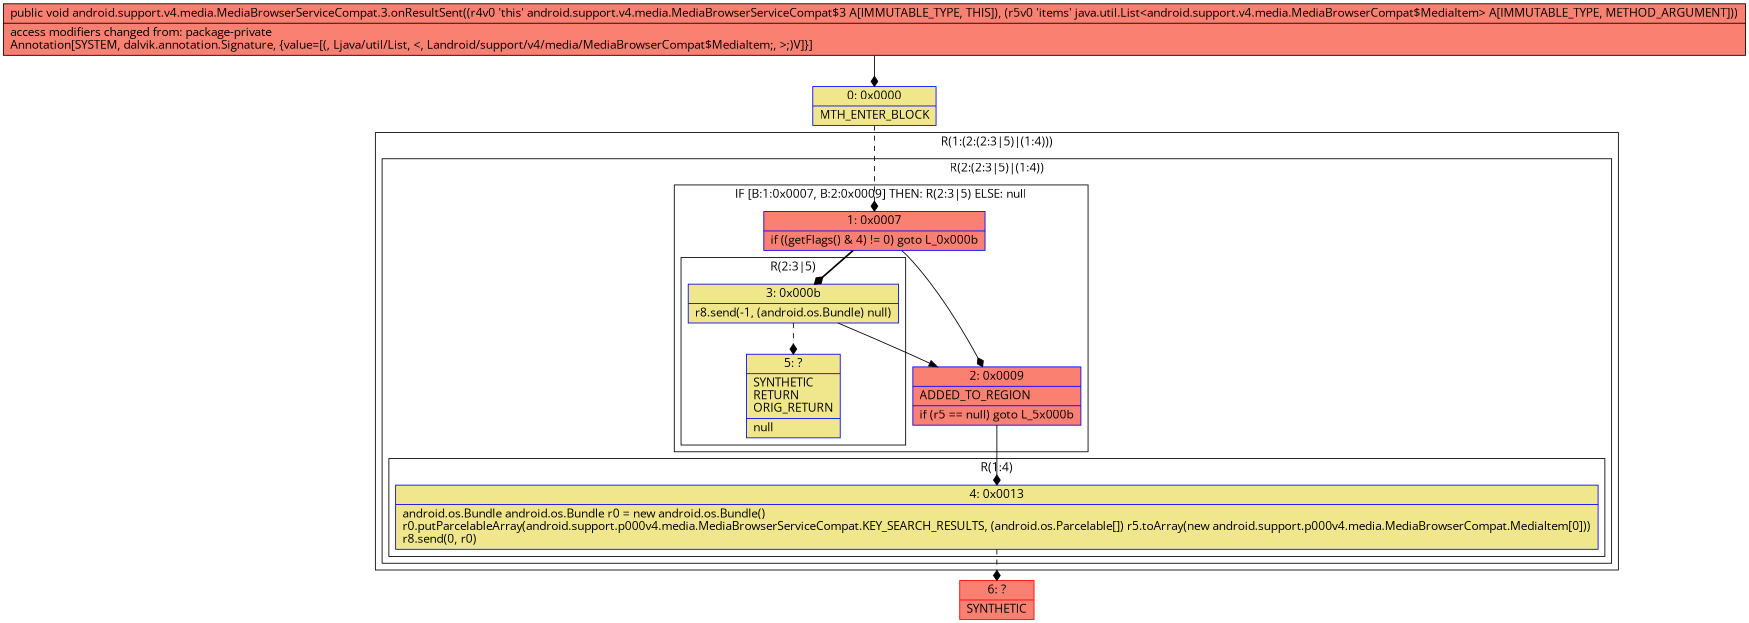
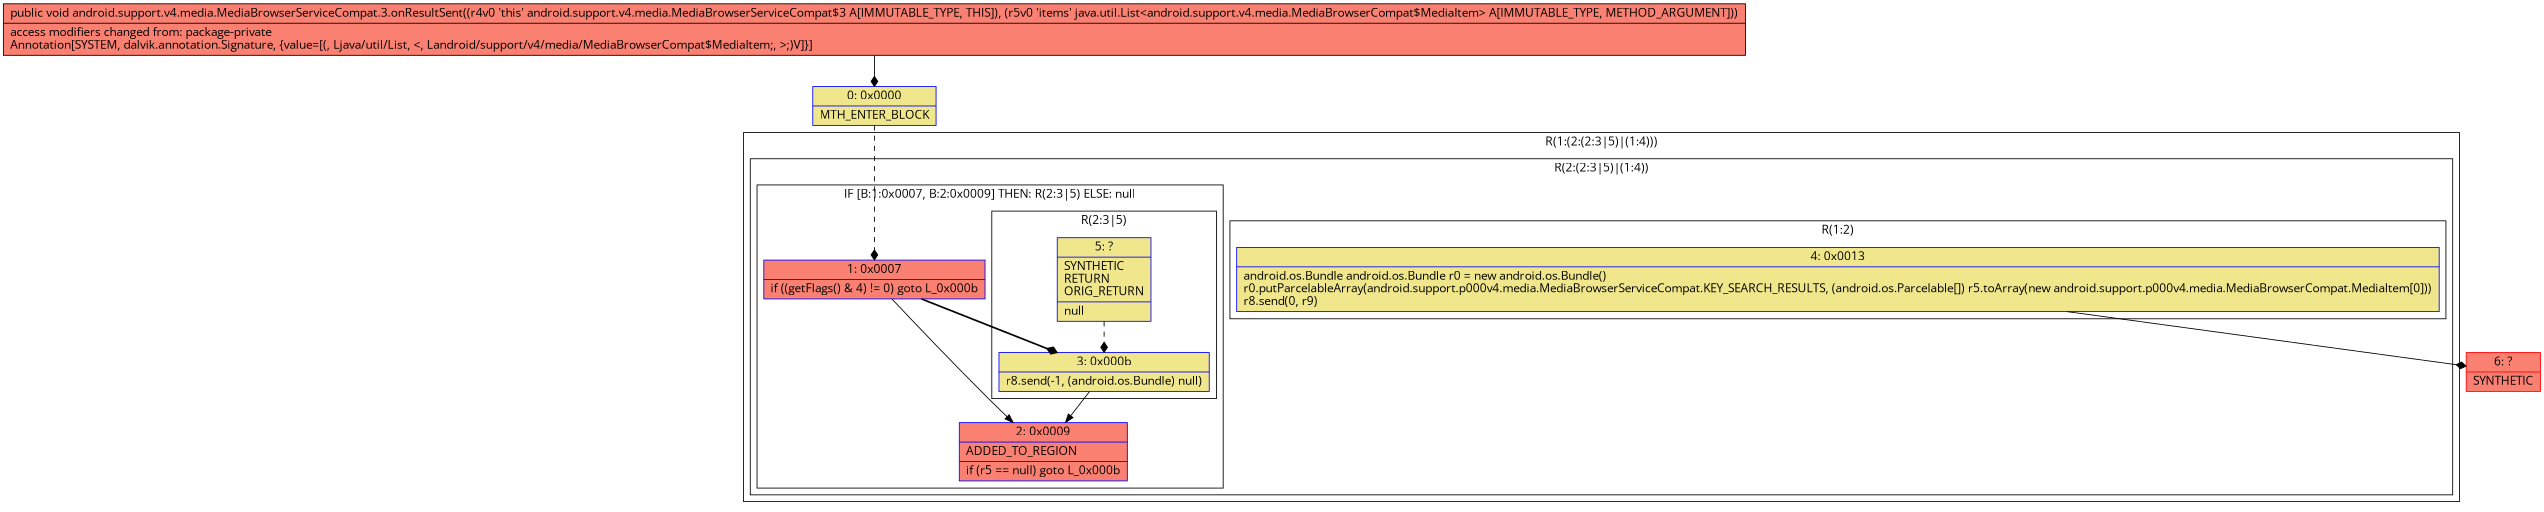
(944, 301) -> (949, 358)
(793, 333) -> (1104, 332)
(997, 415) -> (1043, 471)
(997, 446) -> none
(997, 468) -> (1838, 231)
(440, 539) -> (1281, 301)
(997, 560) -> (2262, 338)
